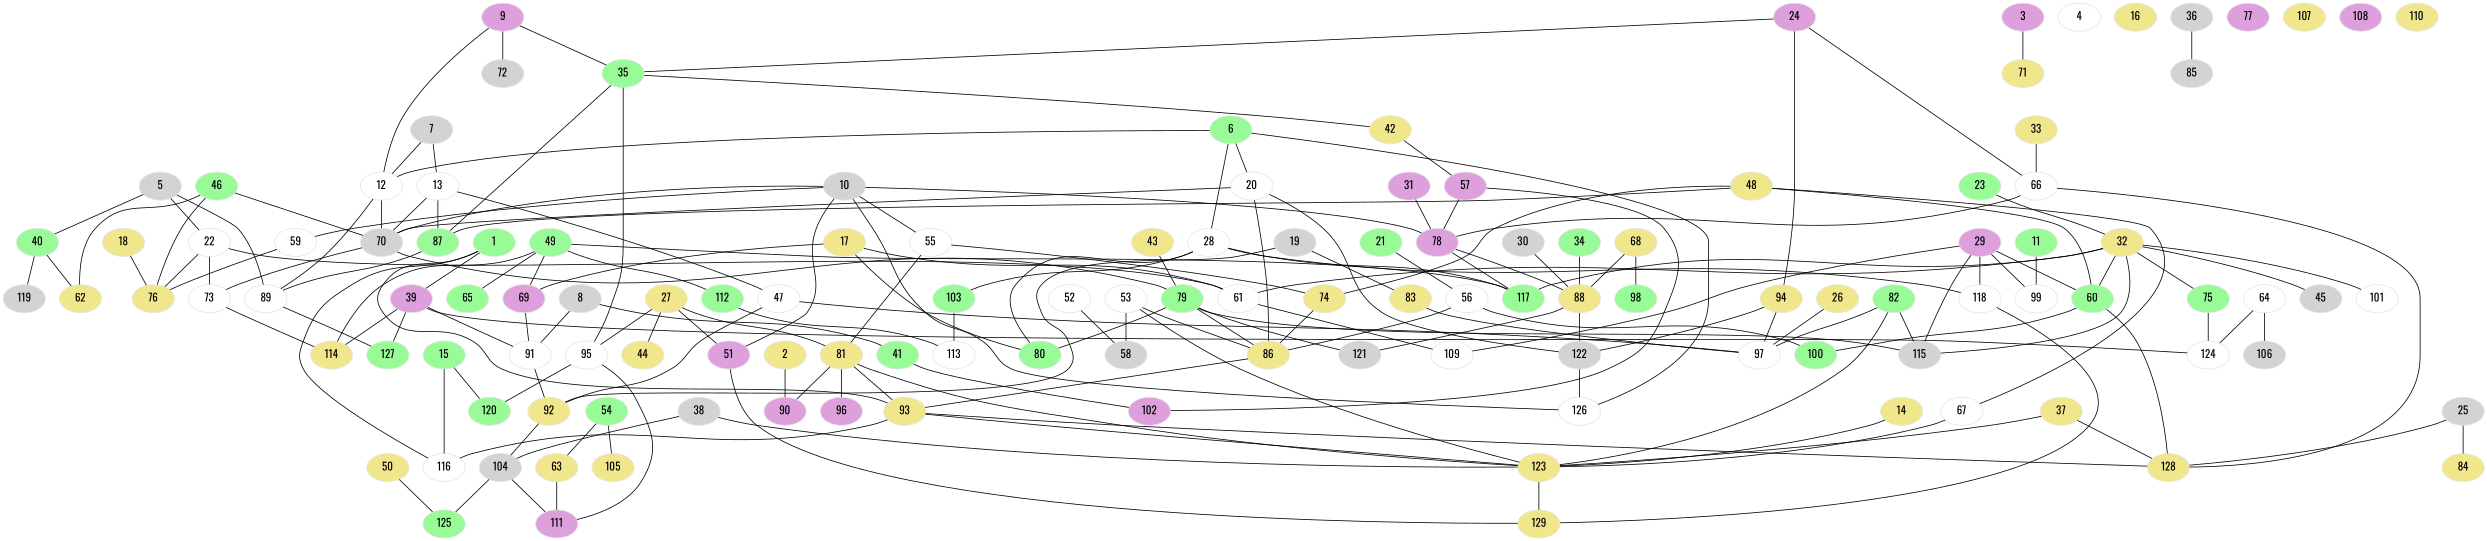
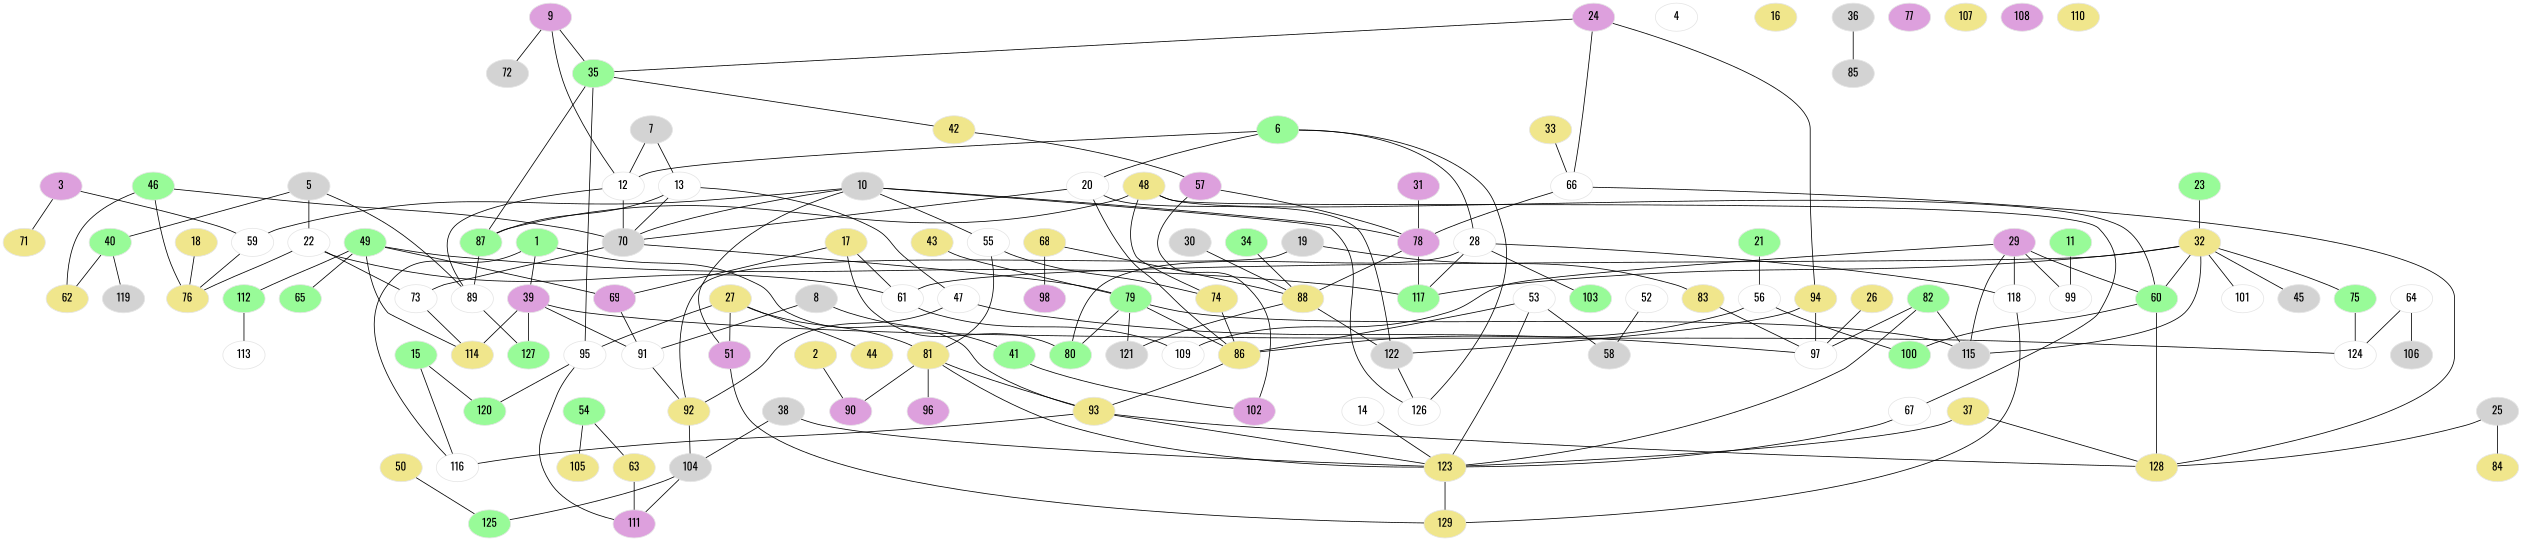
none -> (163, 211)
(1636, 299) -> (1045, 299)
(954, 321) -> none
(1902, 411) -> (1363, 411)
